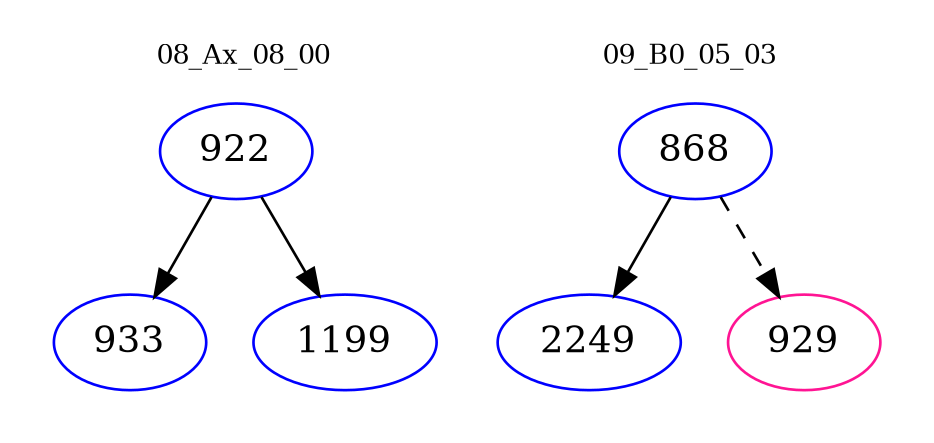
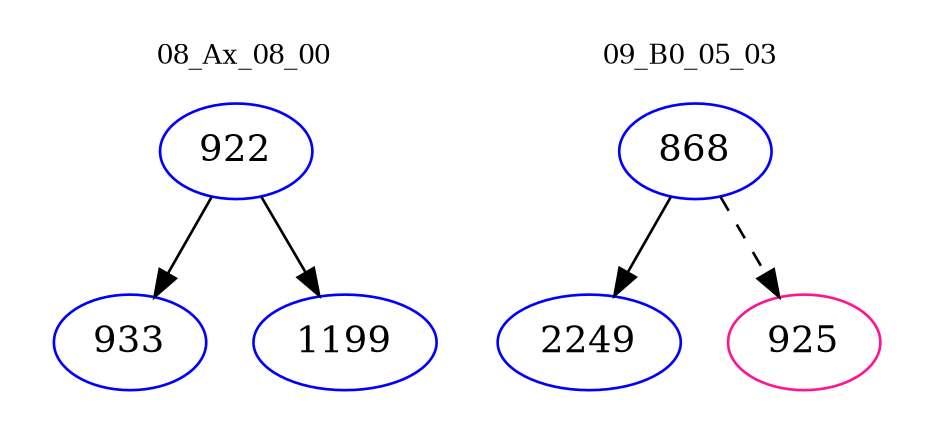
(804, 342) -> (804, 342)
